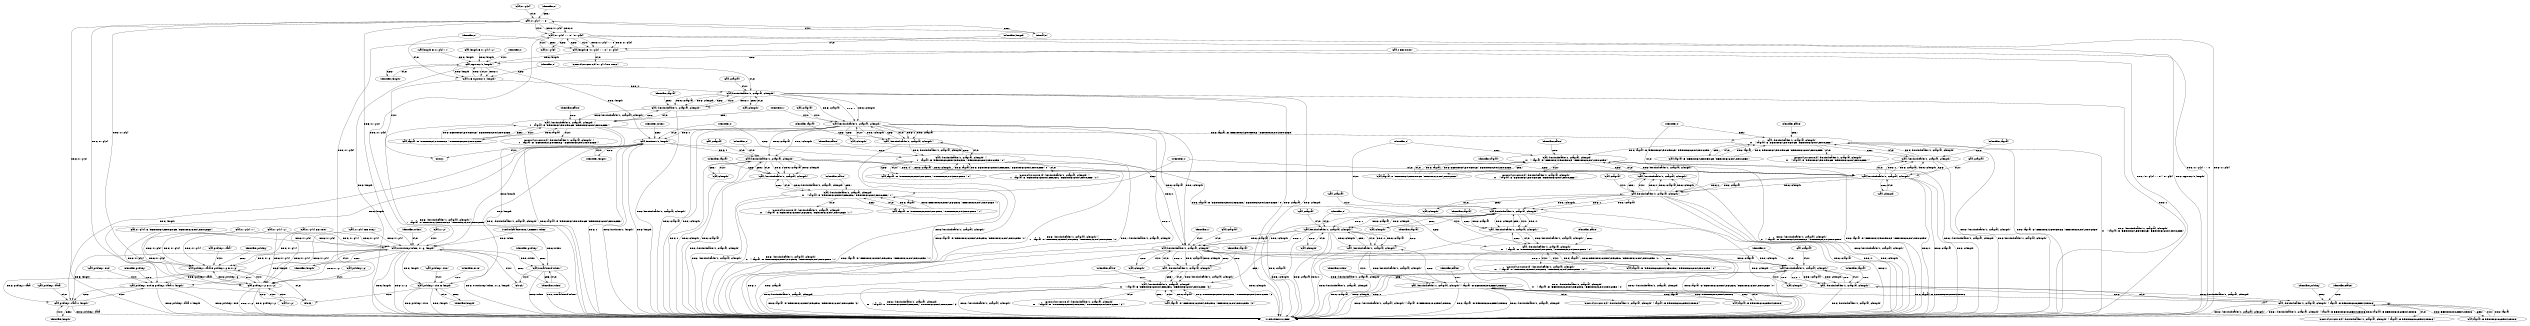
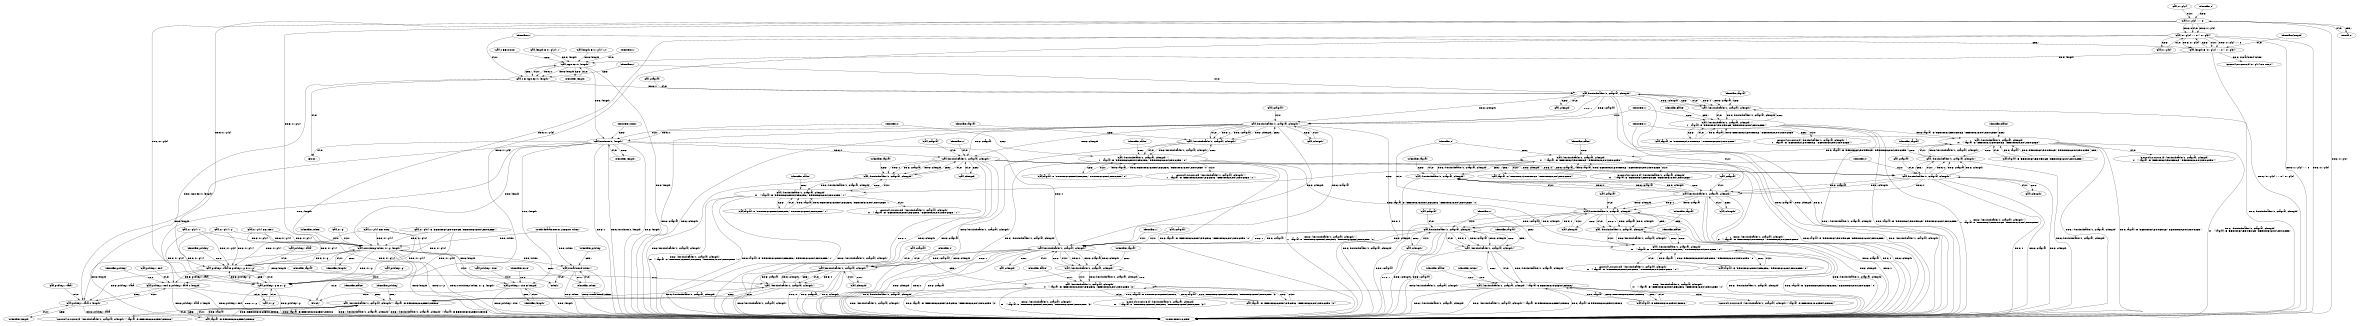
(599, 57) -> (2248, 57)
(477, 72) -> (529, 72)
none -> (329, 241)
(2201, 252) -> (119, 247)
(403, 270) -> (433, 255)
